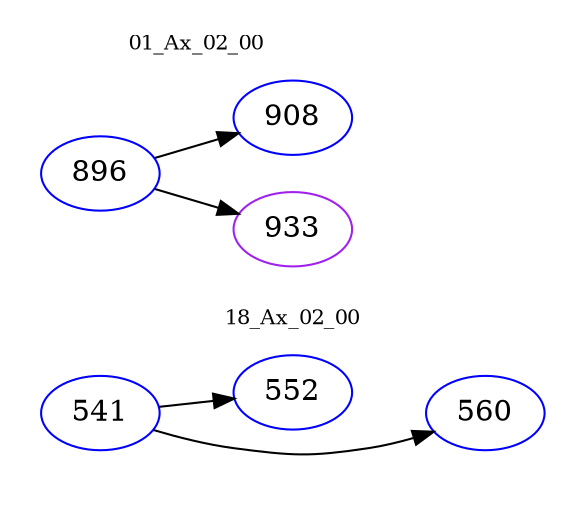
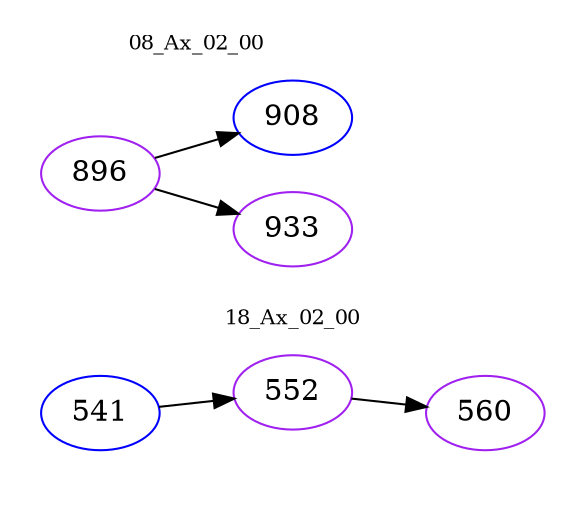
(197, 44) -> (197, 44)
(100, 173) -> (100, 173)
(293, 392) -> (293, 392)
(485, 413) -> (485, 413)
(283, 454) -> (379, 402)
